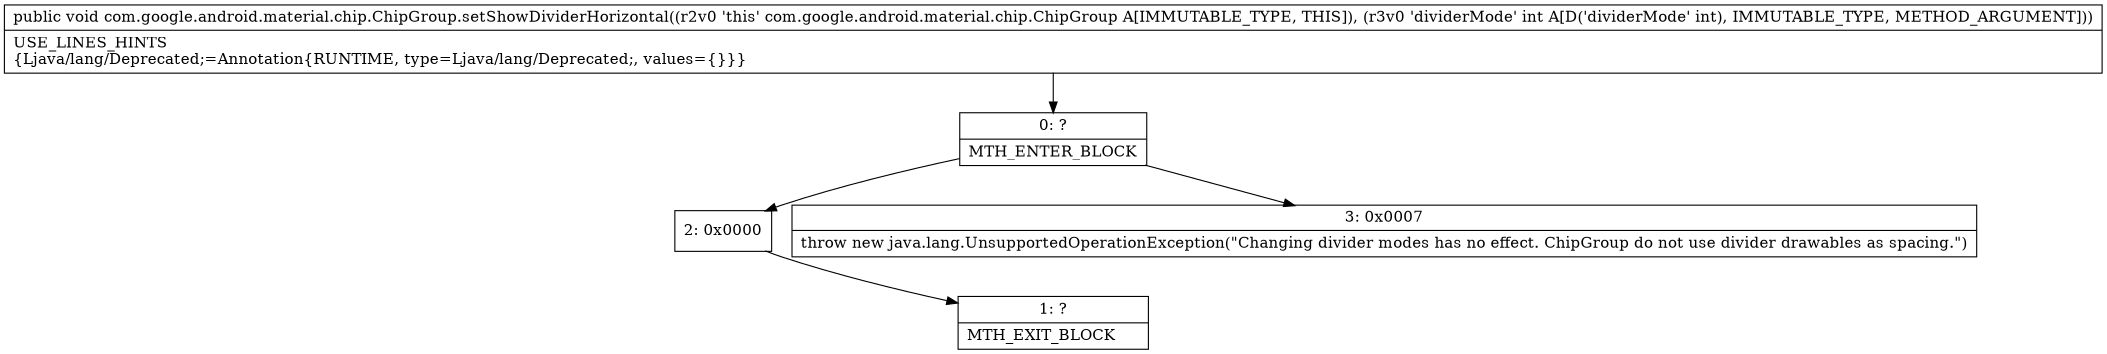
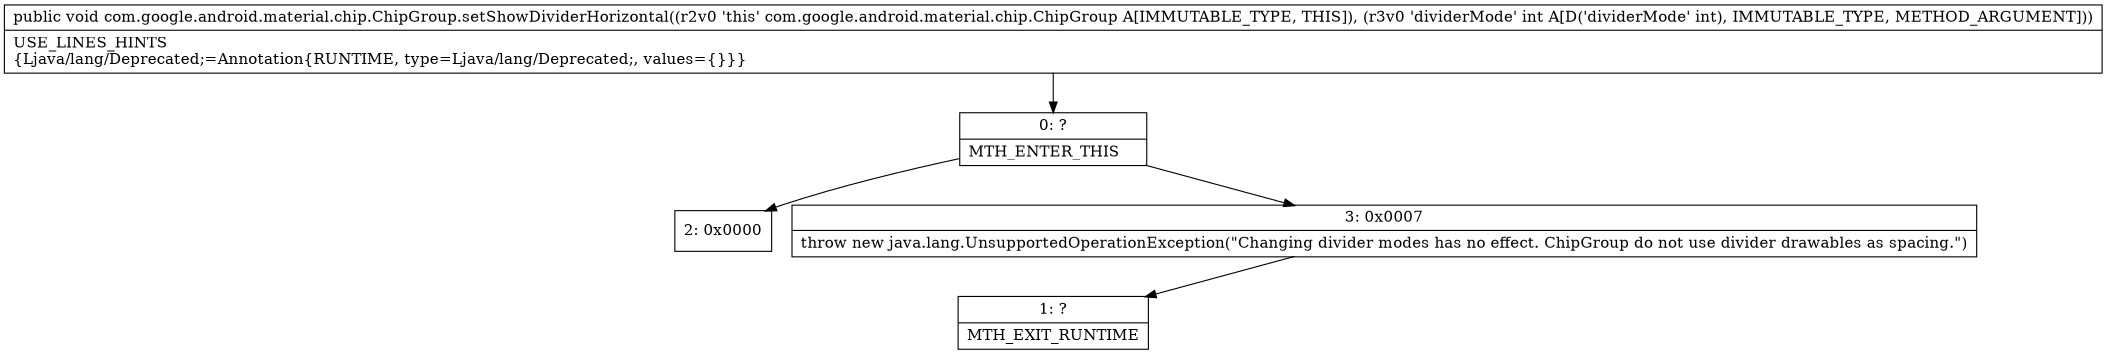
(1053, 152) -> (1044, 152)
(855, 279) -> (1225, 275)
(1042, 336) -> (1053, 336)
